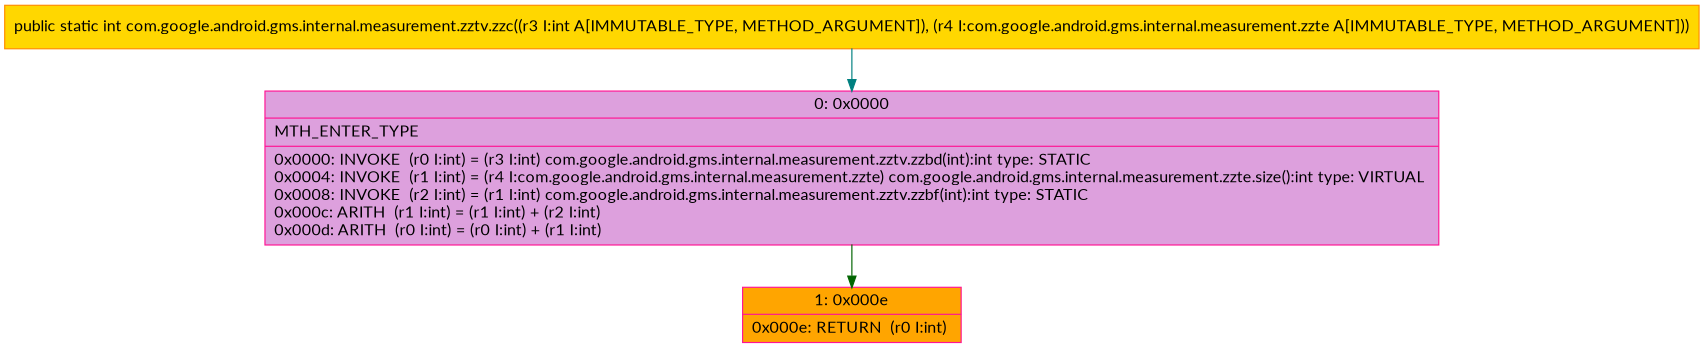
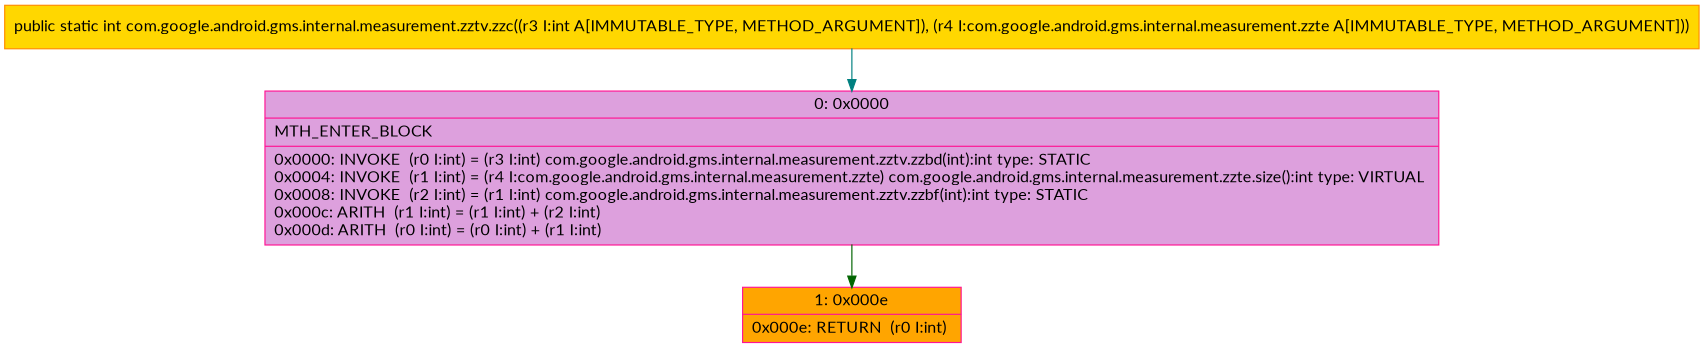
(347, 132) -> (354, 132)
